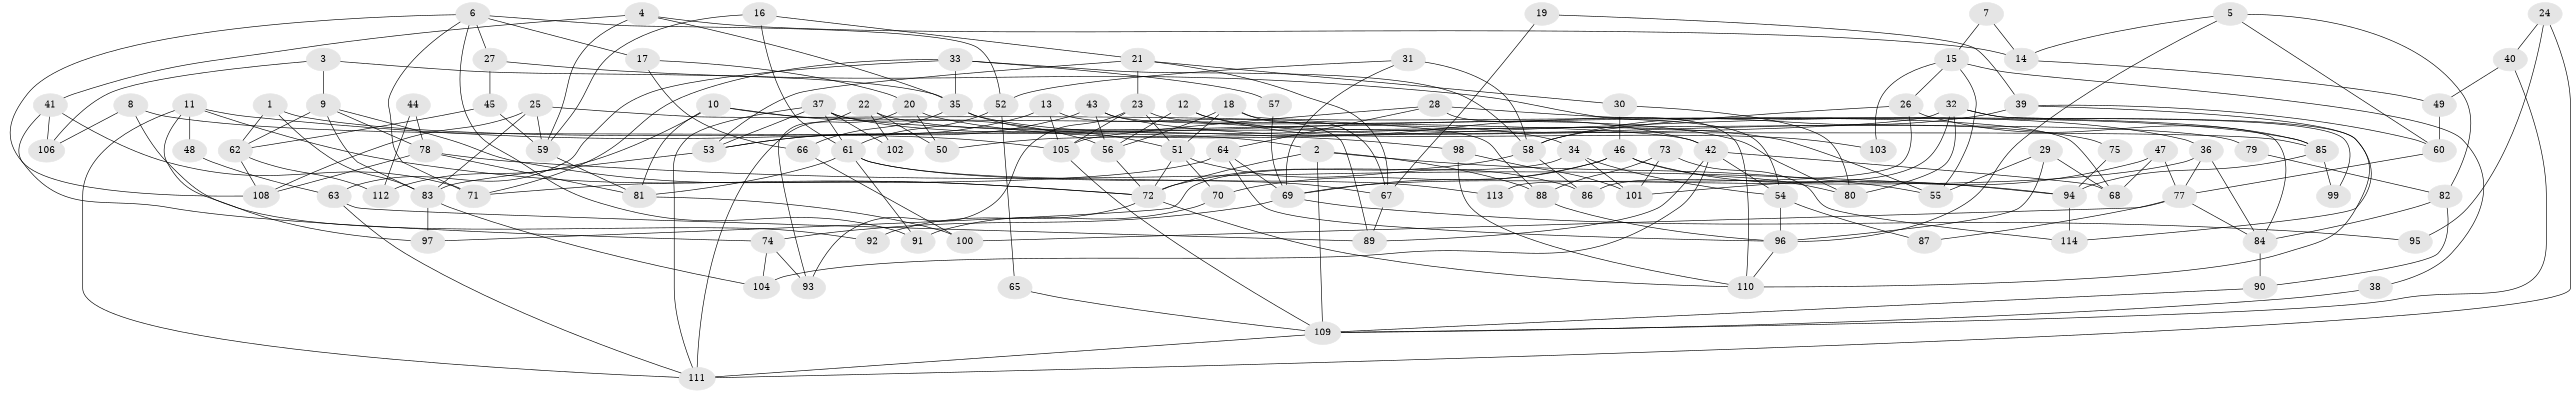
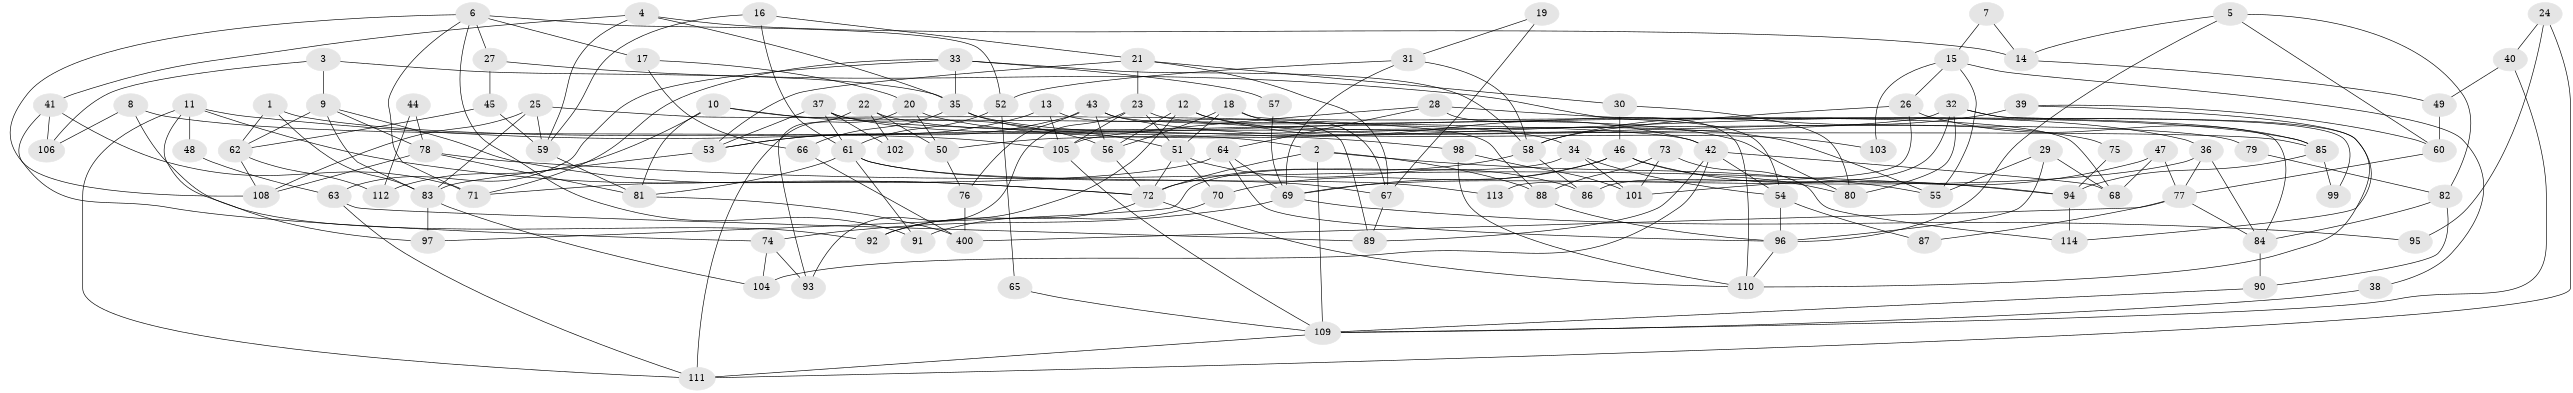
(1798, 26) -> (1475, 37)
none -> (965, 196)
(674, 201) -> none
none -> (1044, 205)
(965, 242) -> (965, 242)
